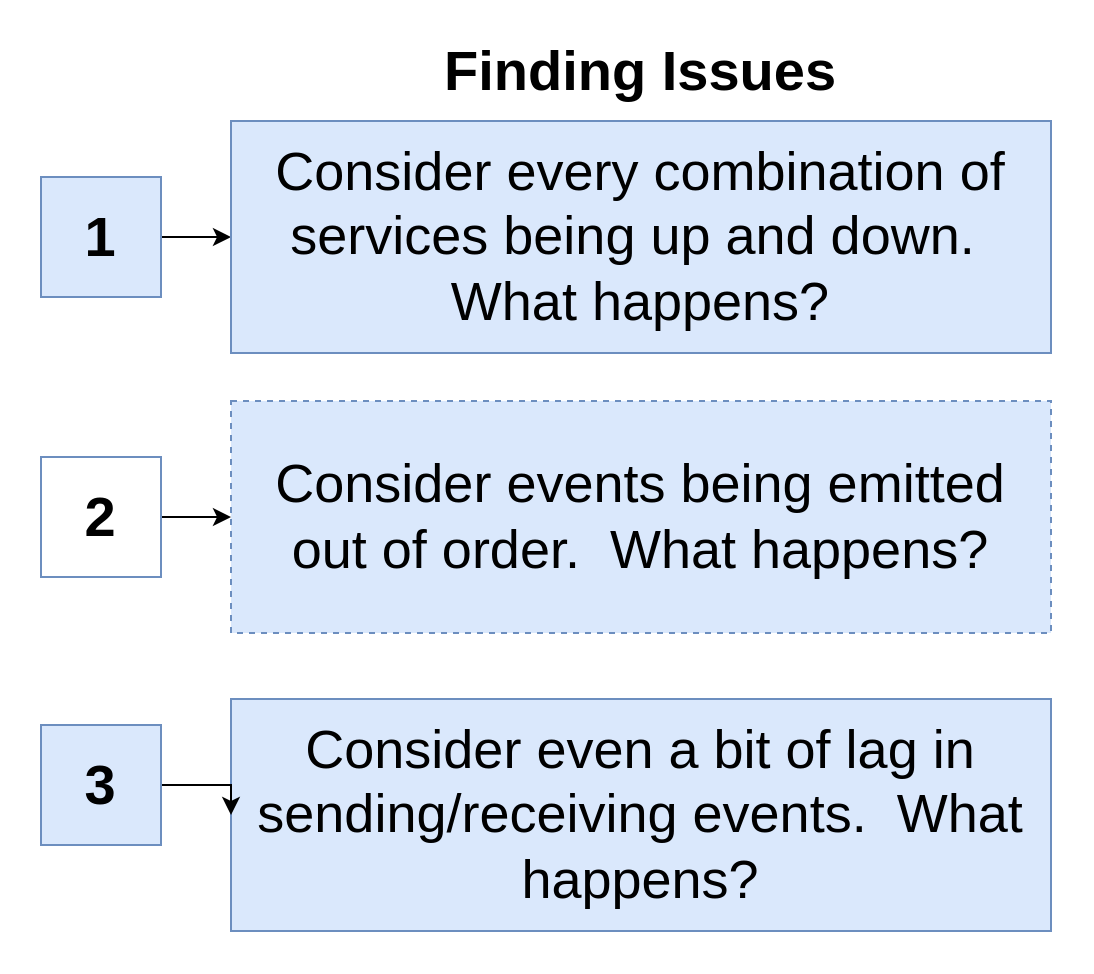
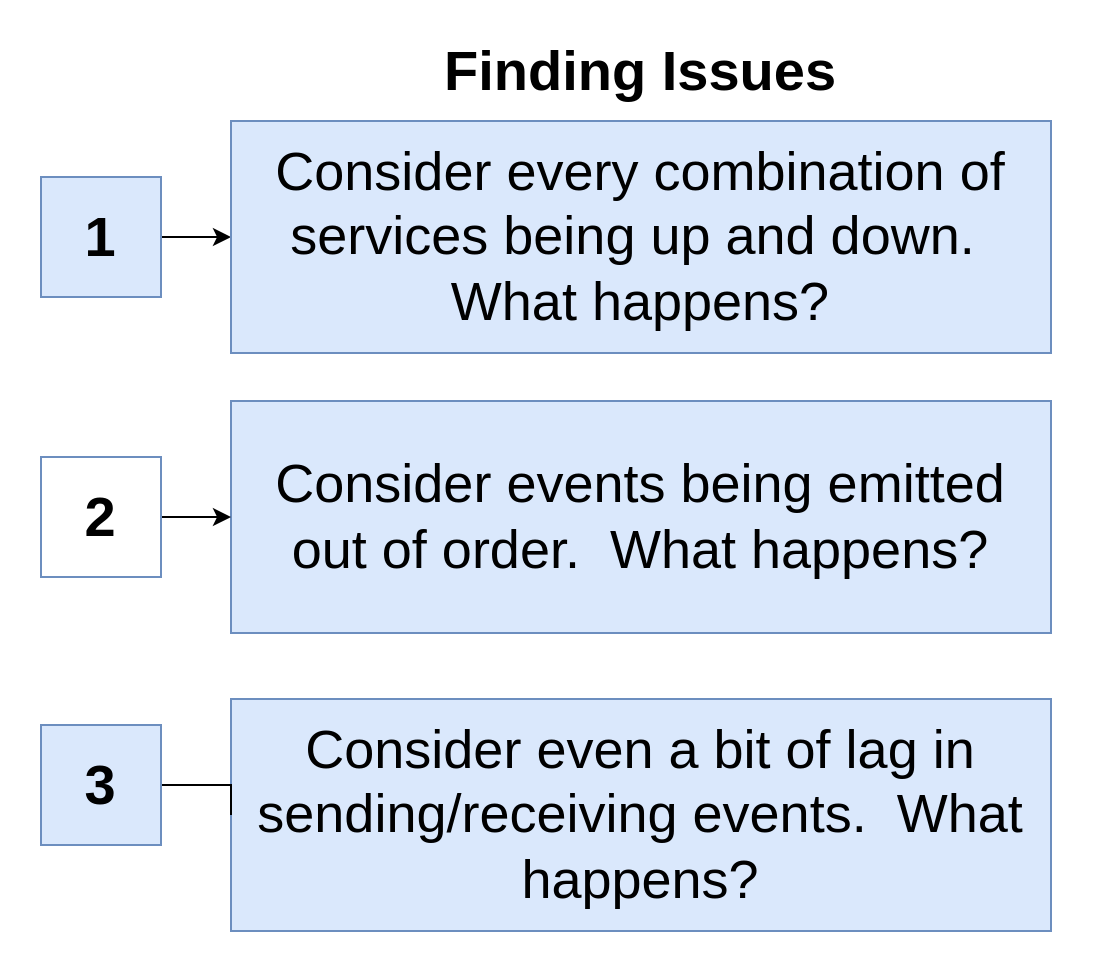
(641, 517) -> (641, 517)
(231, 800) -> (231, 806)
